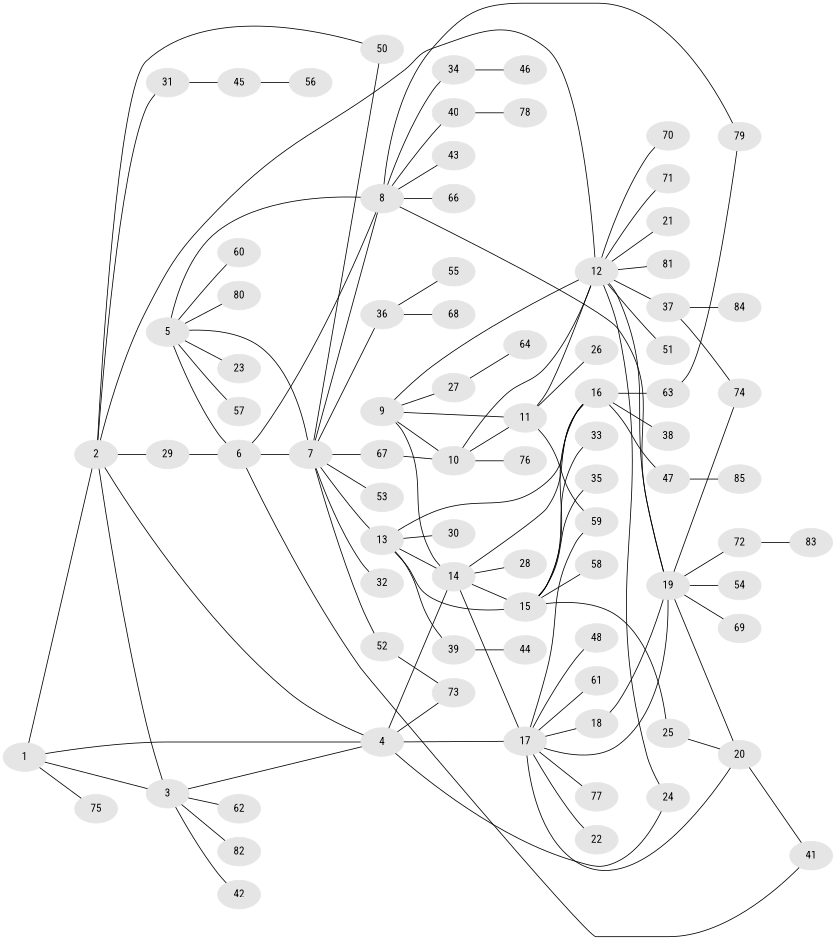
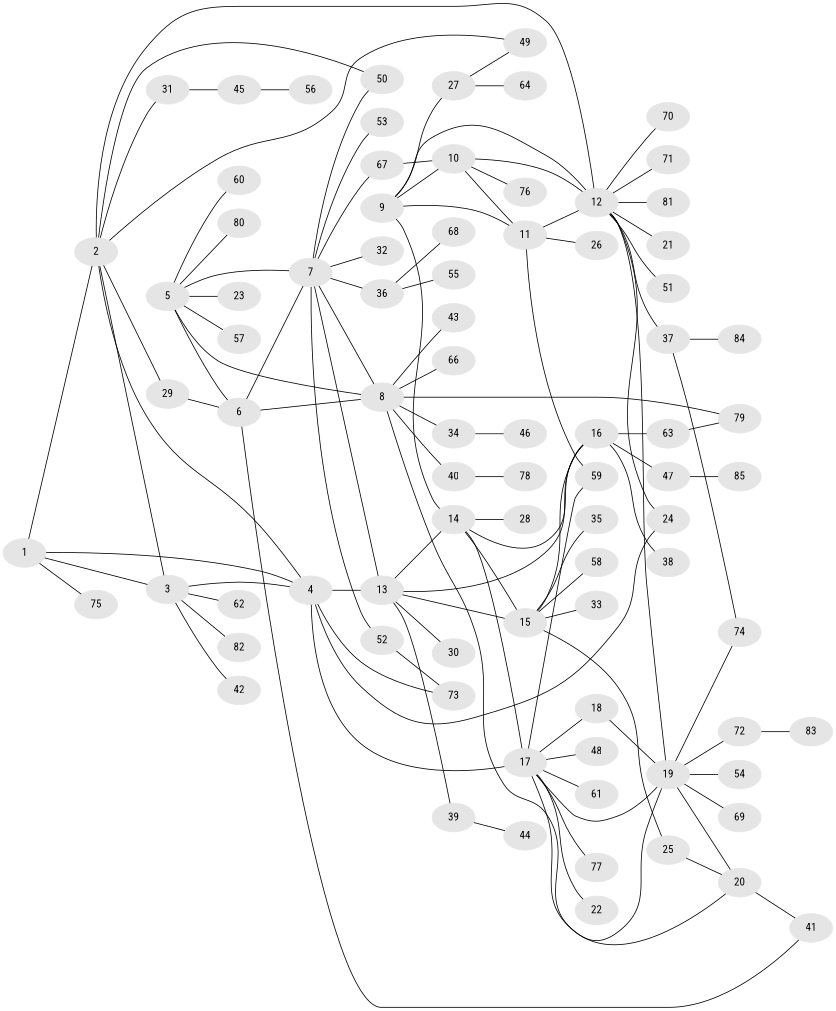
none -> (525, 43)
(418, 659) -> (347, 590)
